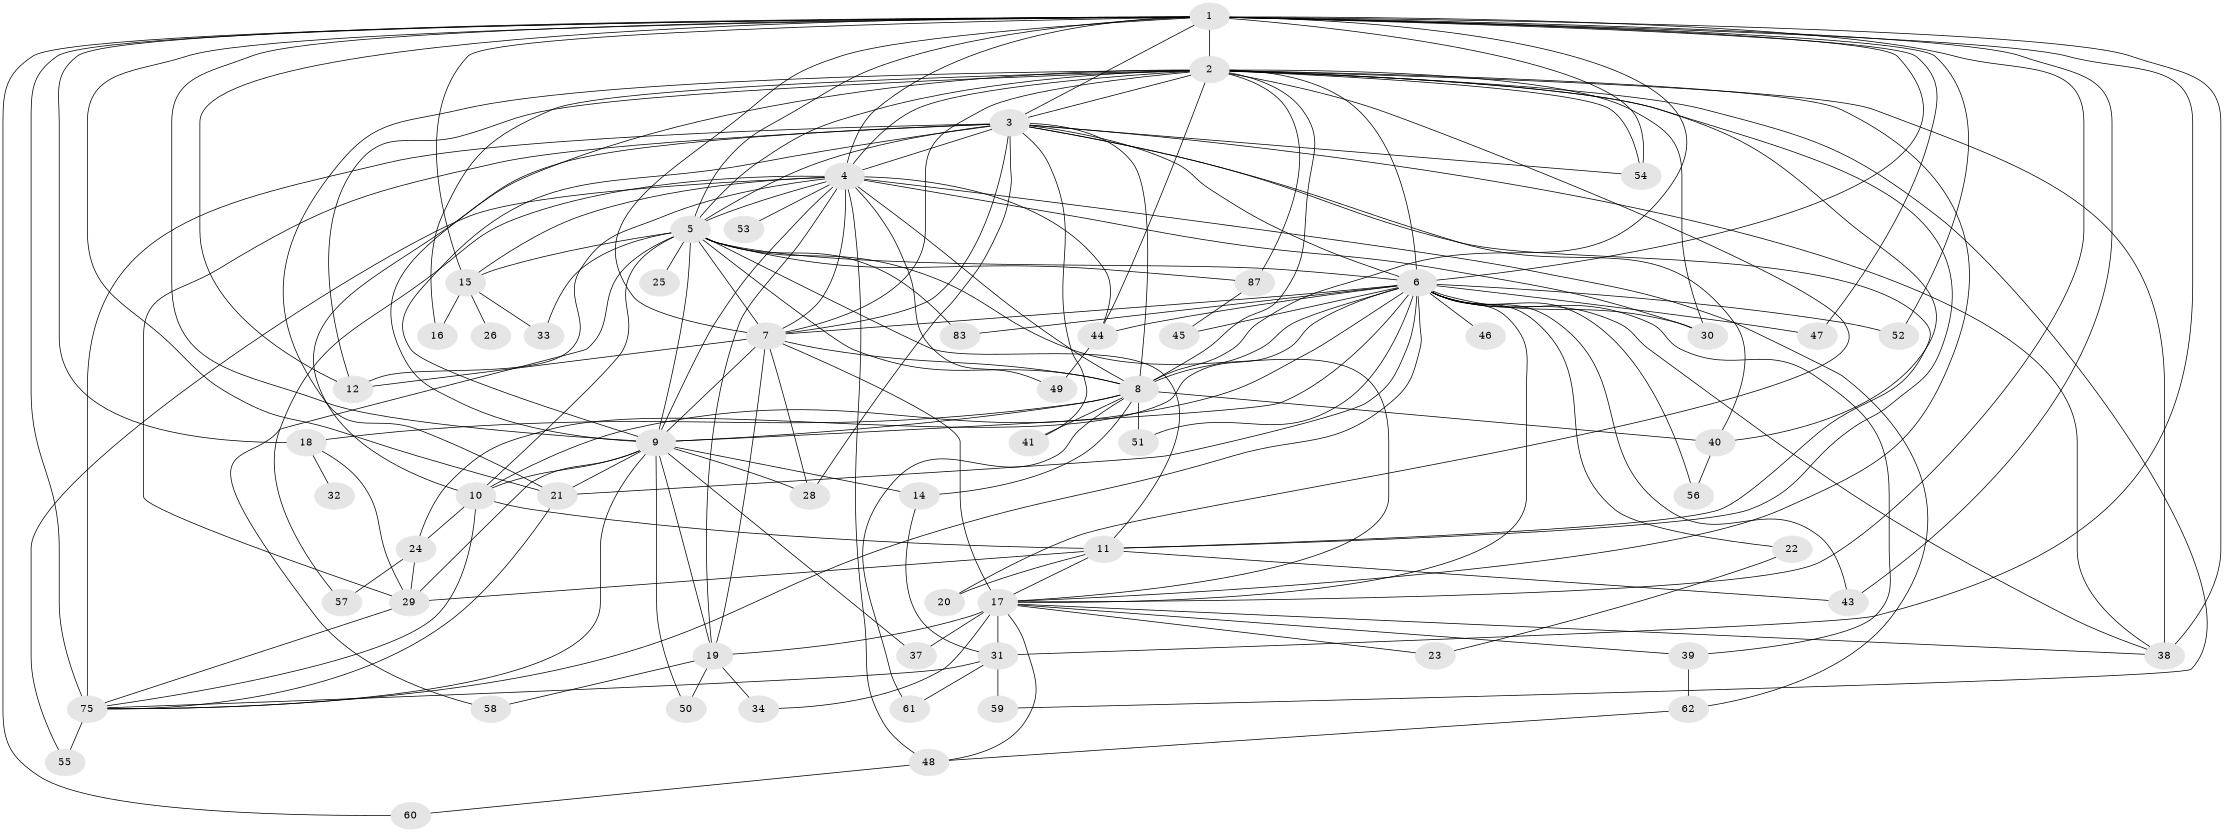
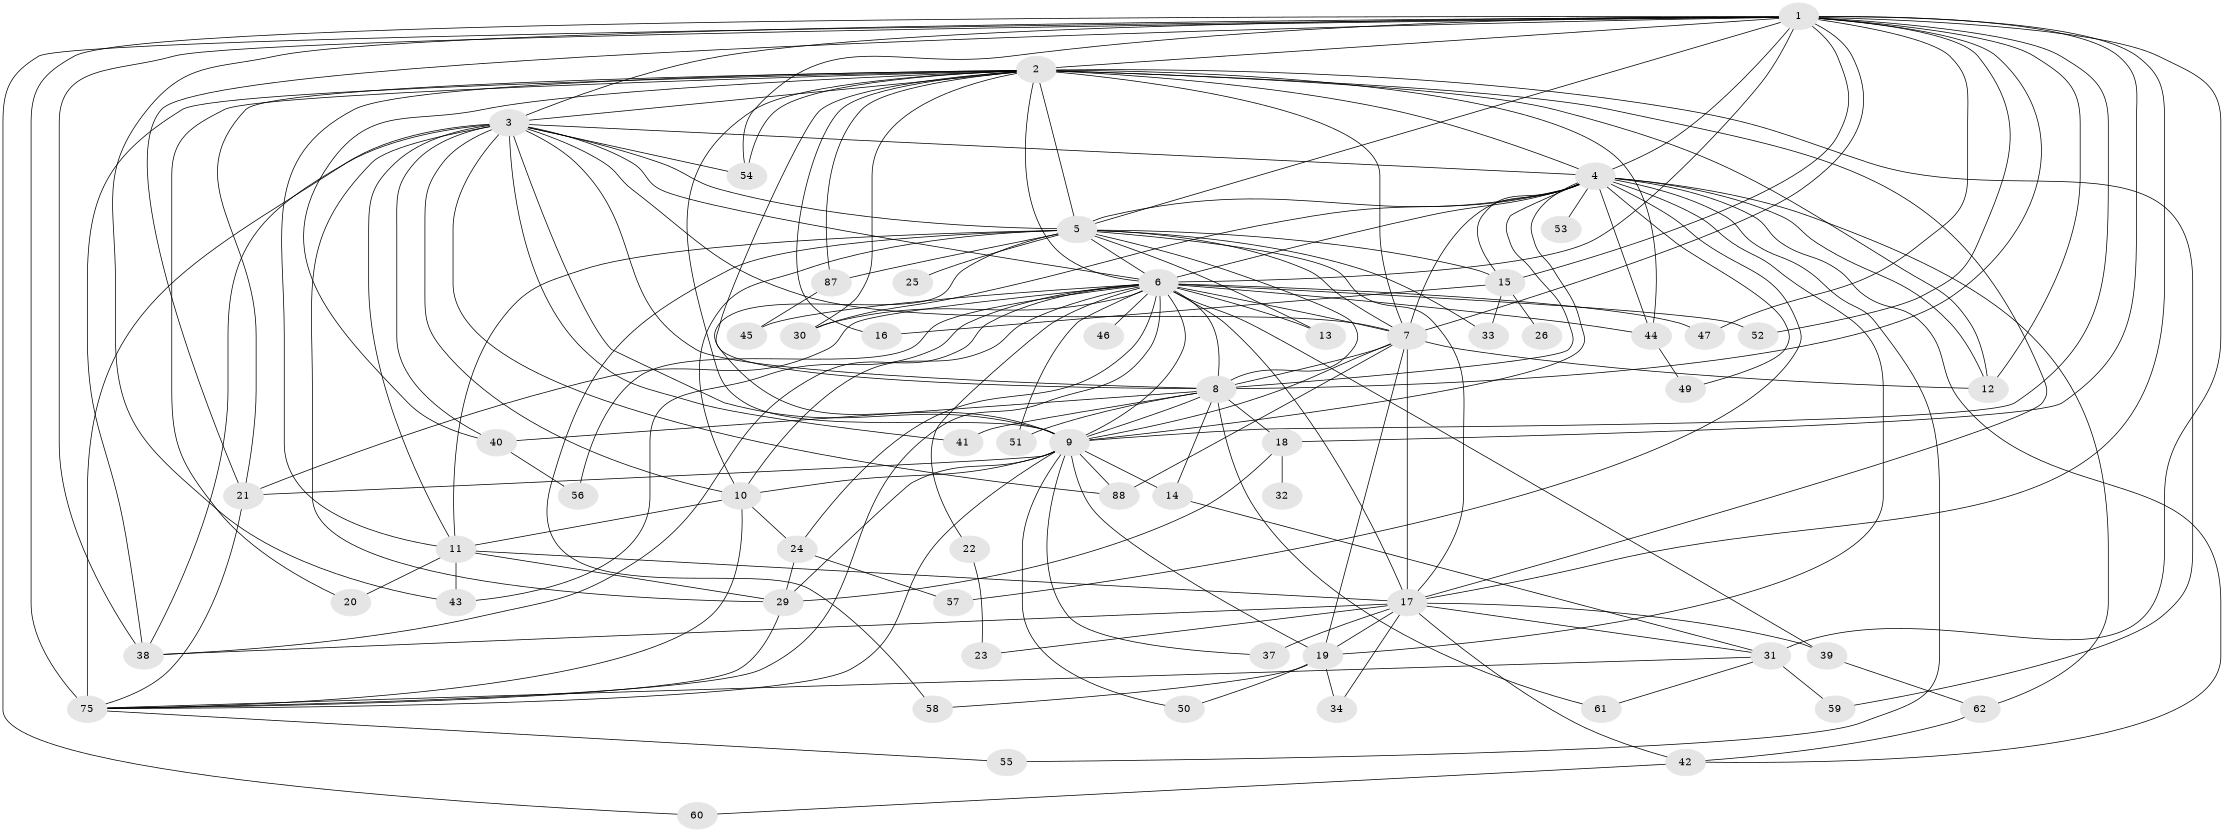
none -> (1387, 225)
(960, 336) -> (1326, 336)
(810, 496) -> (1119, 496)
(929, 762) -> (1686, 762)
